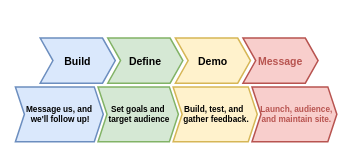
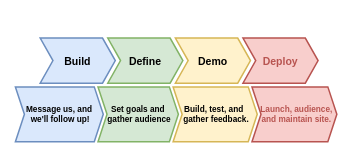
(280, 61) -> (280, 61)
(138, 109) -> (138, 109)
